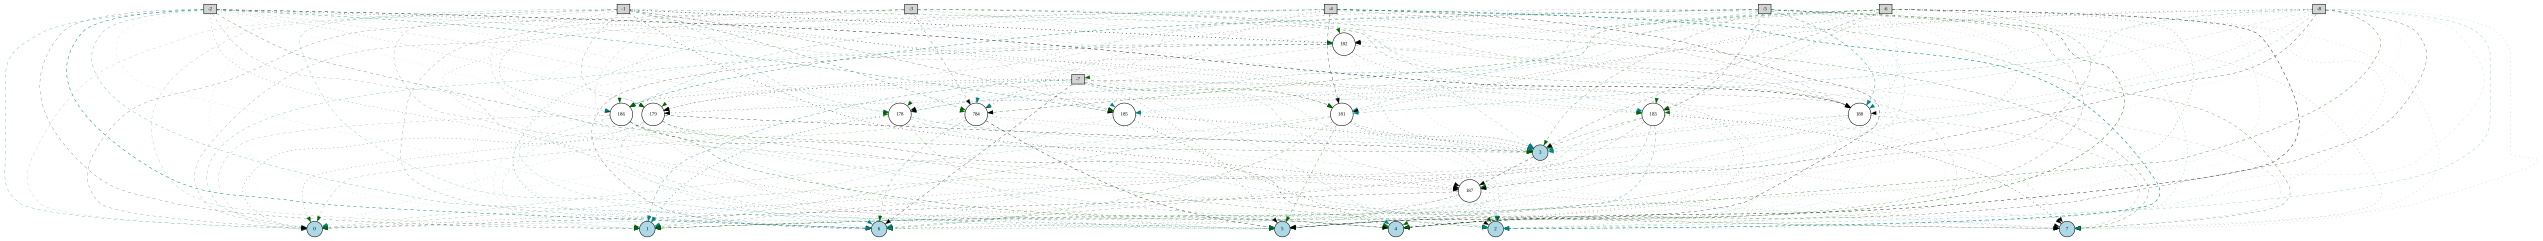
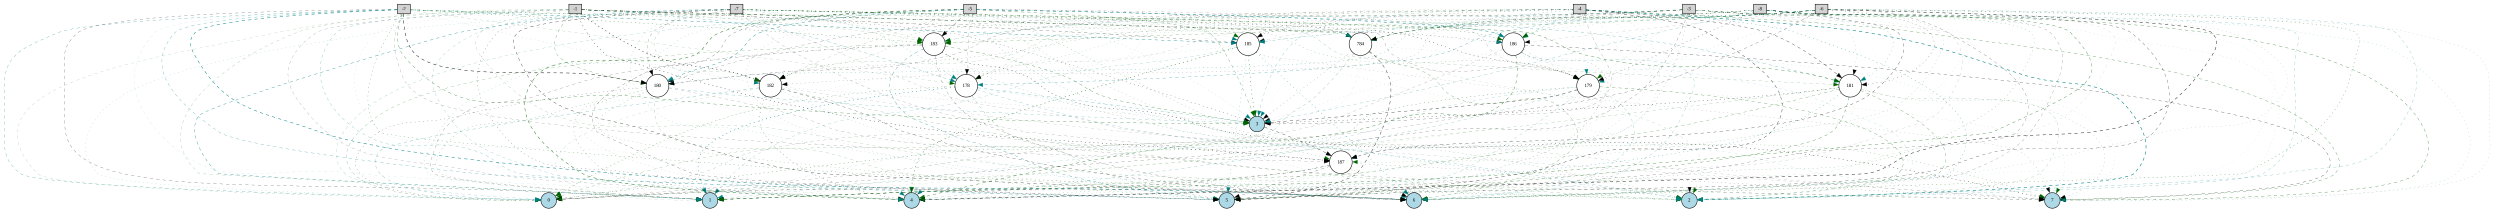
(1059, 42) -> (750, 20)
(1199, 63) -> (656, 36)
(1842, 78) -> (1888, 32)
(493, 182) -> (1549, 63)
(2227, 193) -> (2387, 142)
